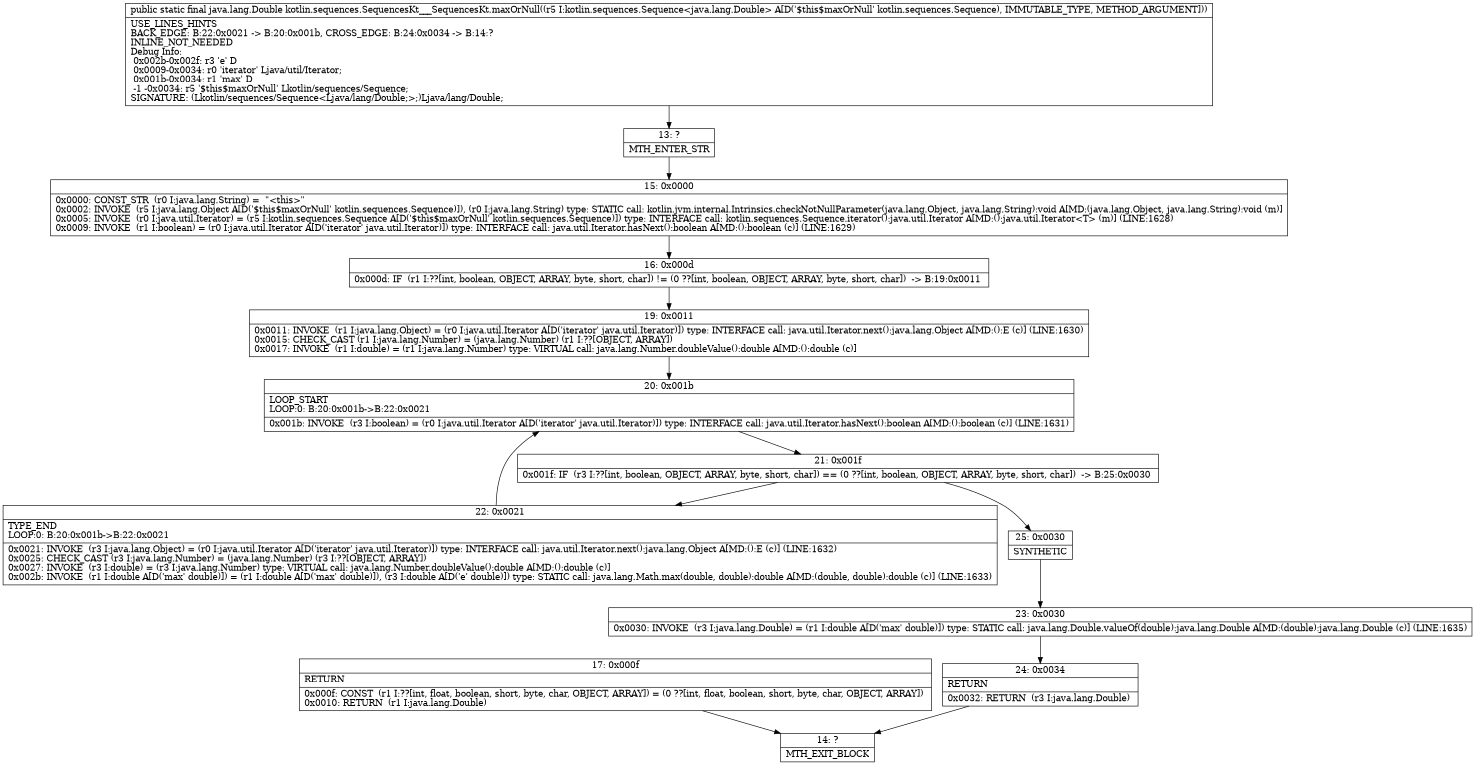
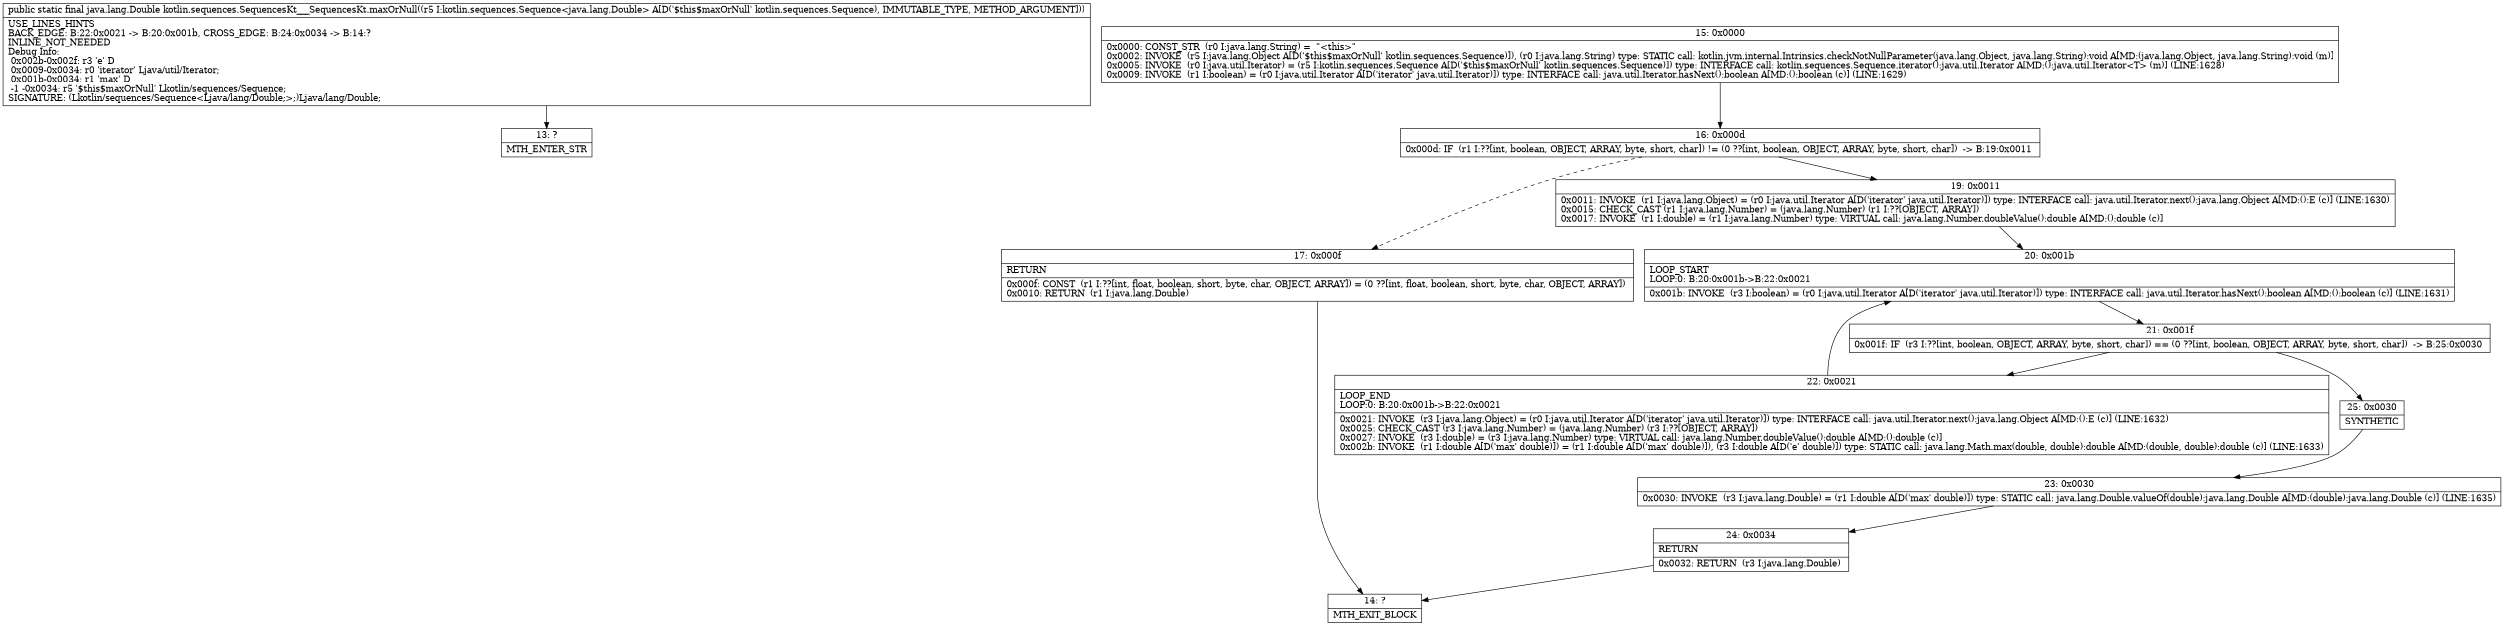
(669, 165) -> none
none -> (1507, 194)
(32, 526) -> (1365, 396)
